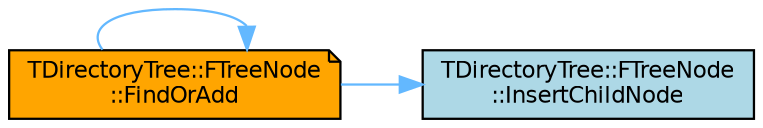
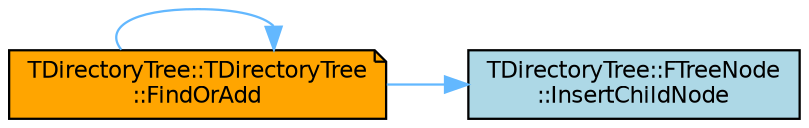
(175, 85) -> (198, 85)
